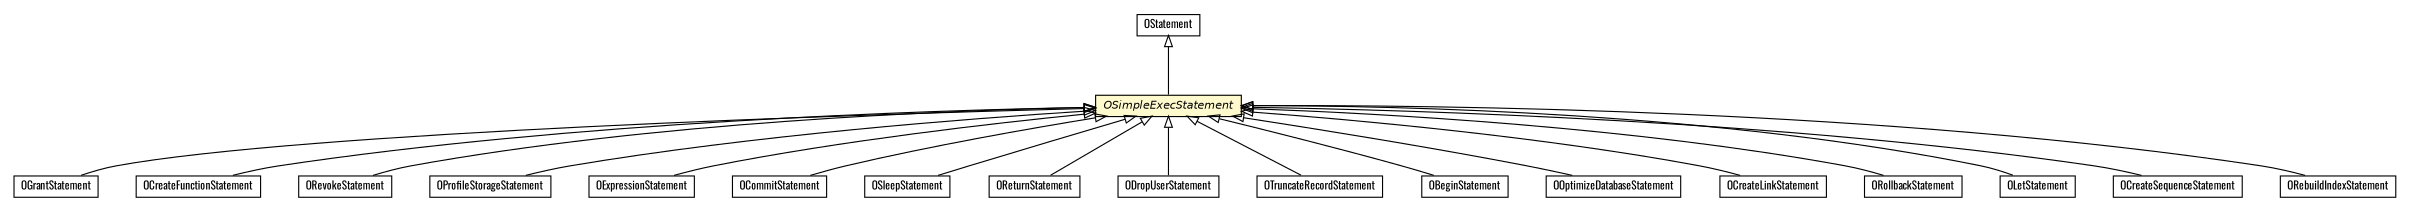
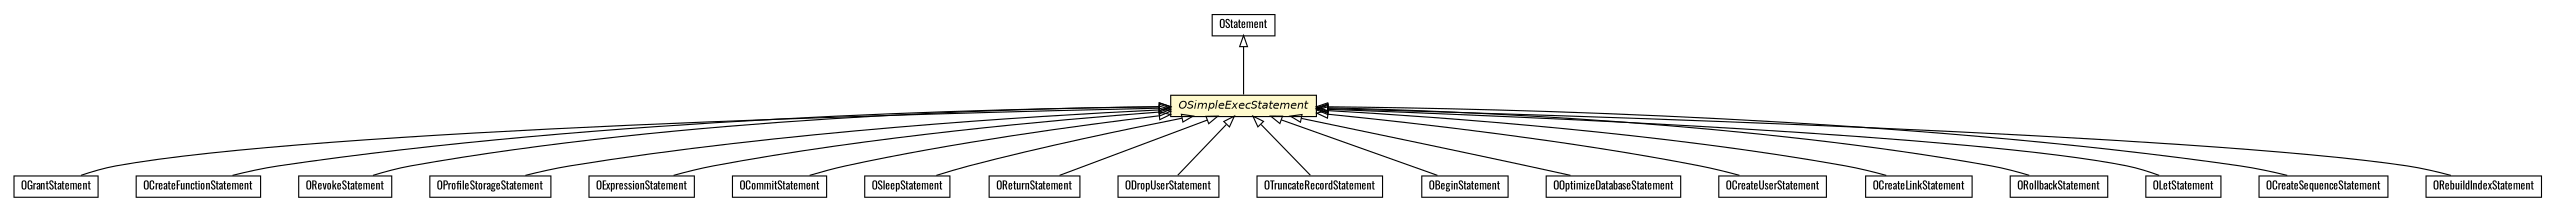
none -> (1773, 186)
